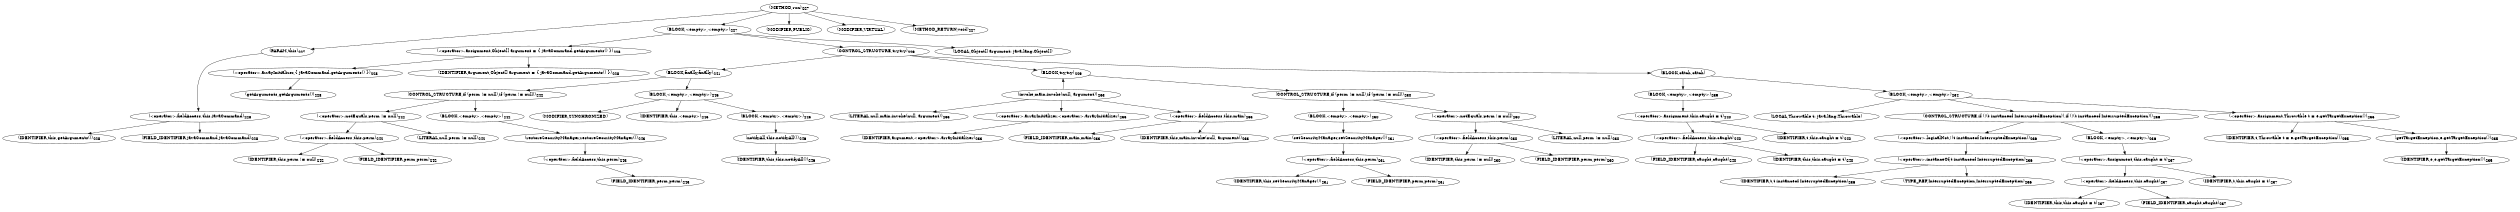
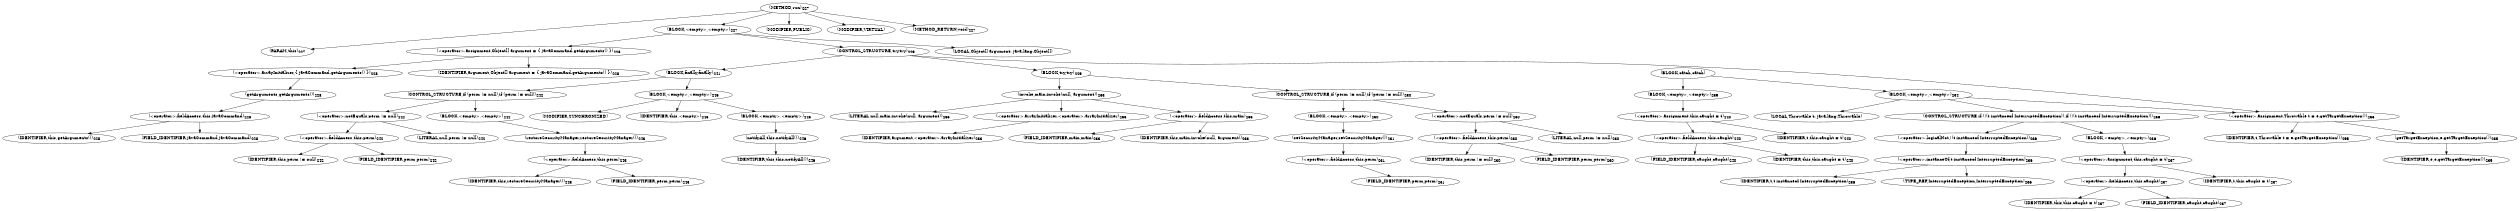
(213, 63) -> (243, 105)
(1280, 69) -> (1585, 63)
(1063, 86) -> (1059, 83)
none -> (520, 182)
(1281, 182) -> none
